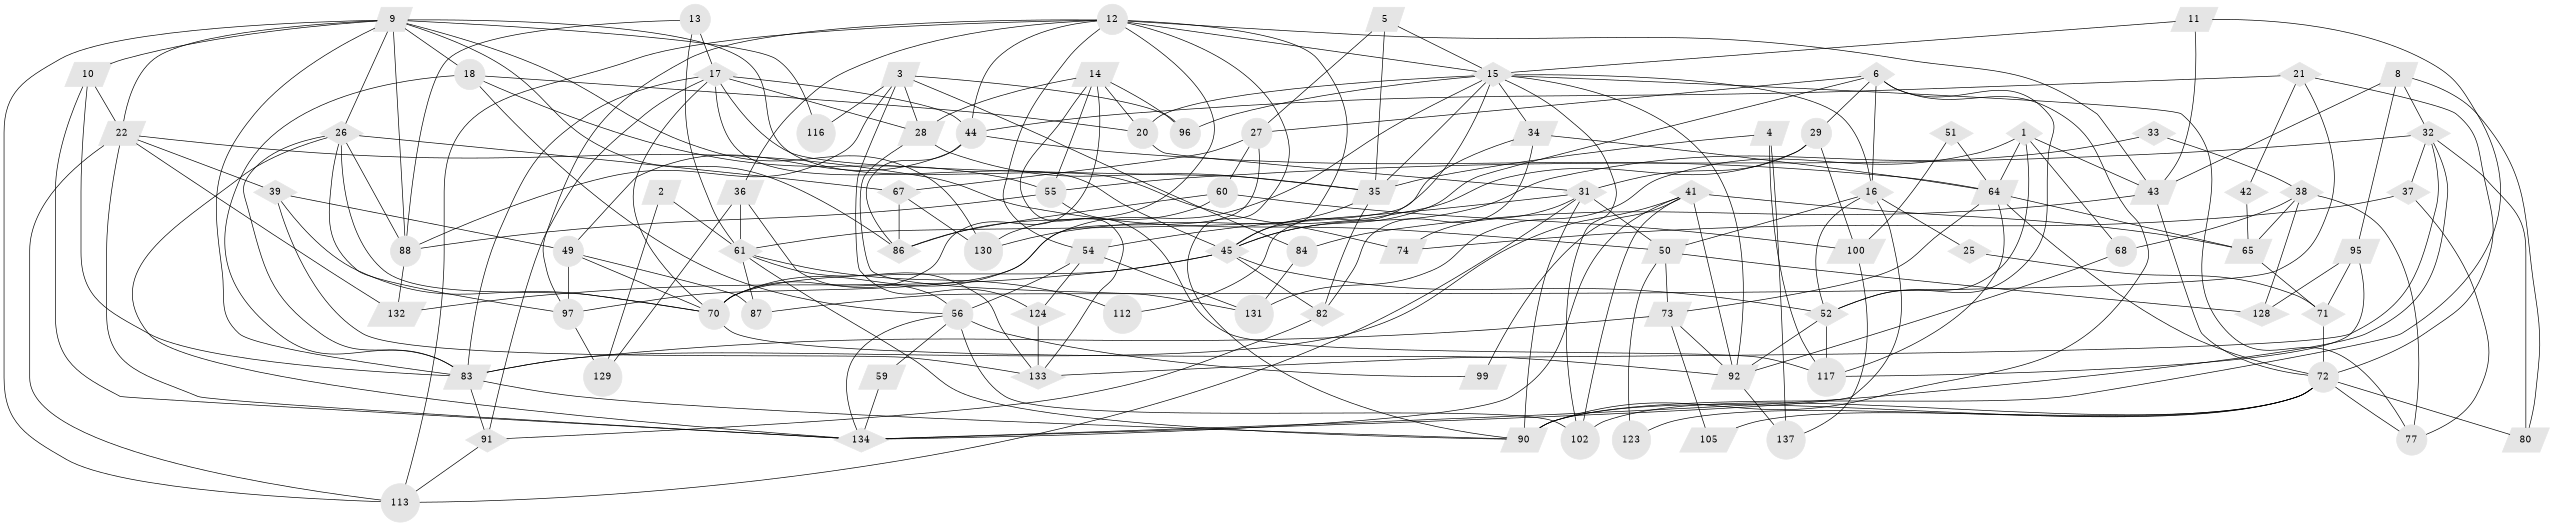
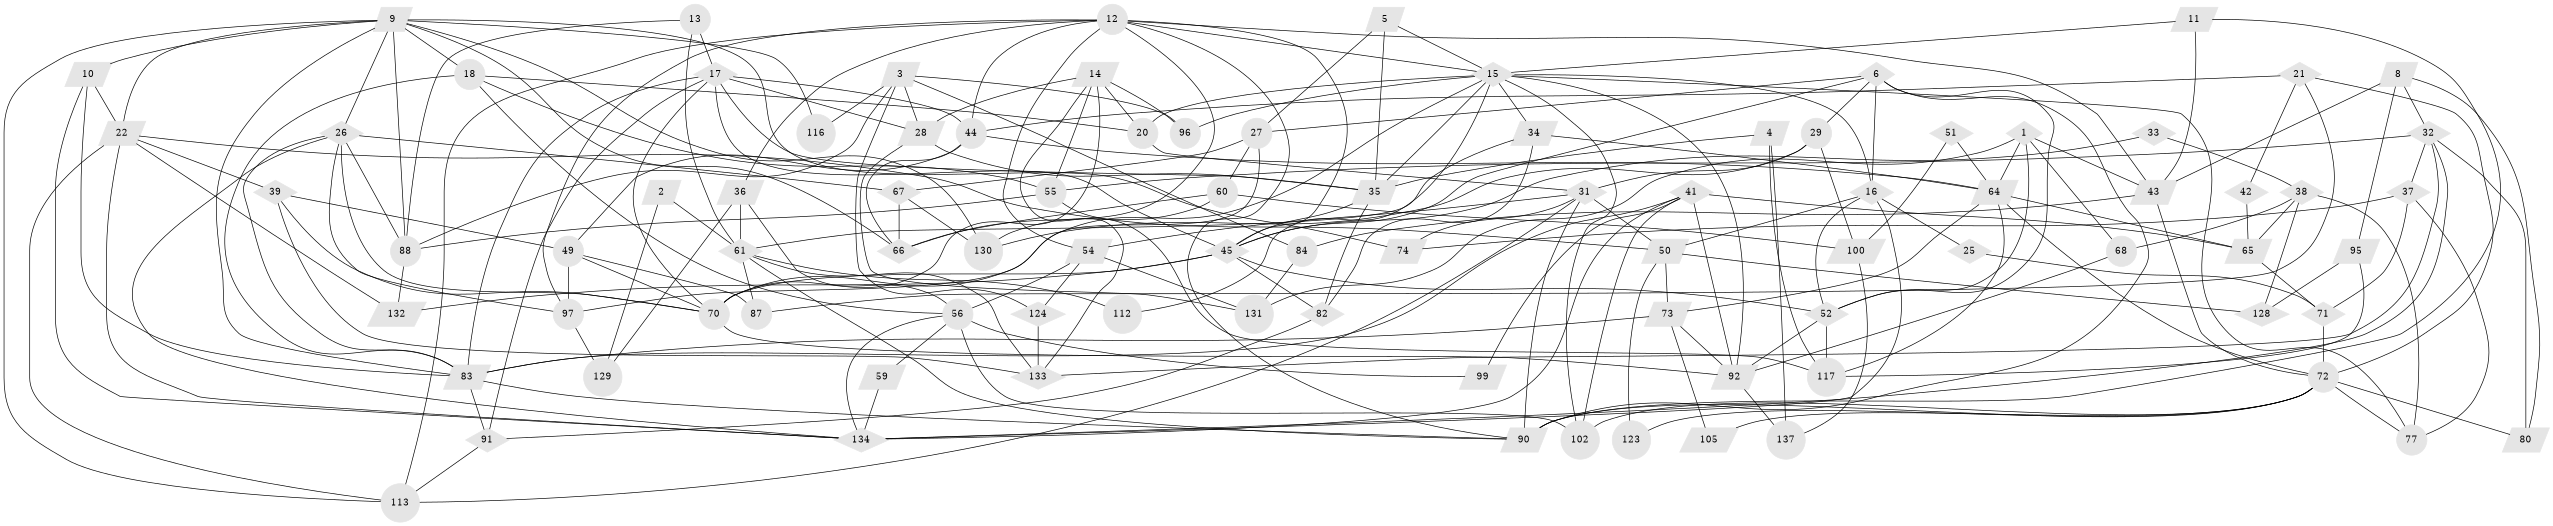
(899, 251) -> (899, 251)
(2339, 284) -> (2387, 267)
